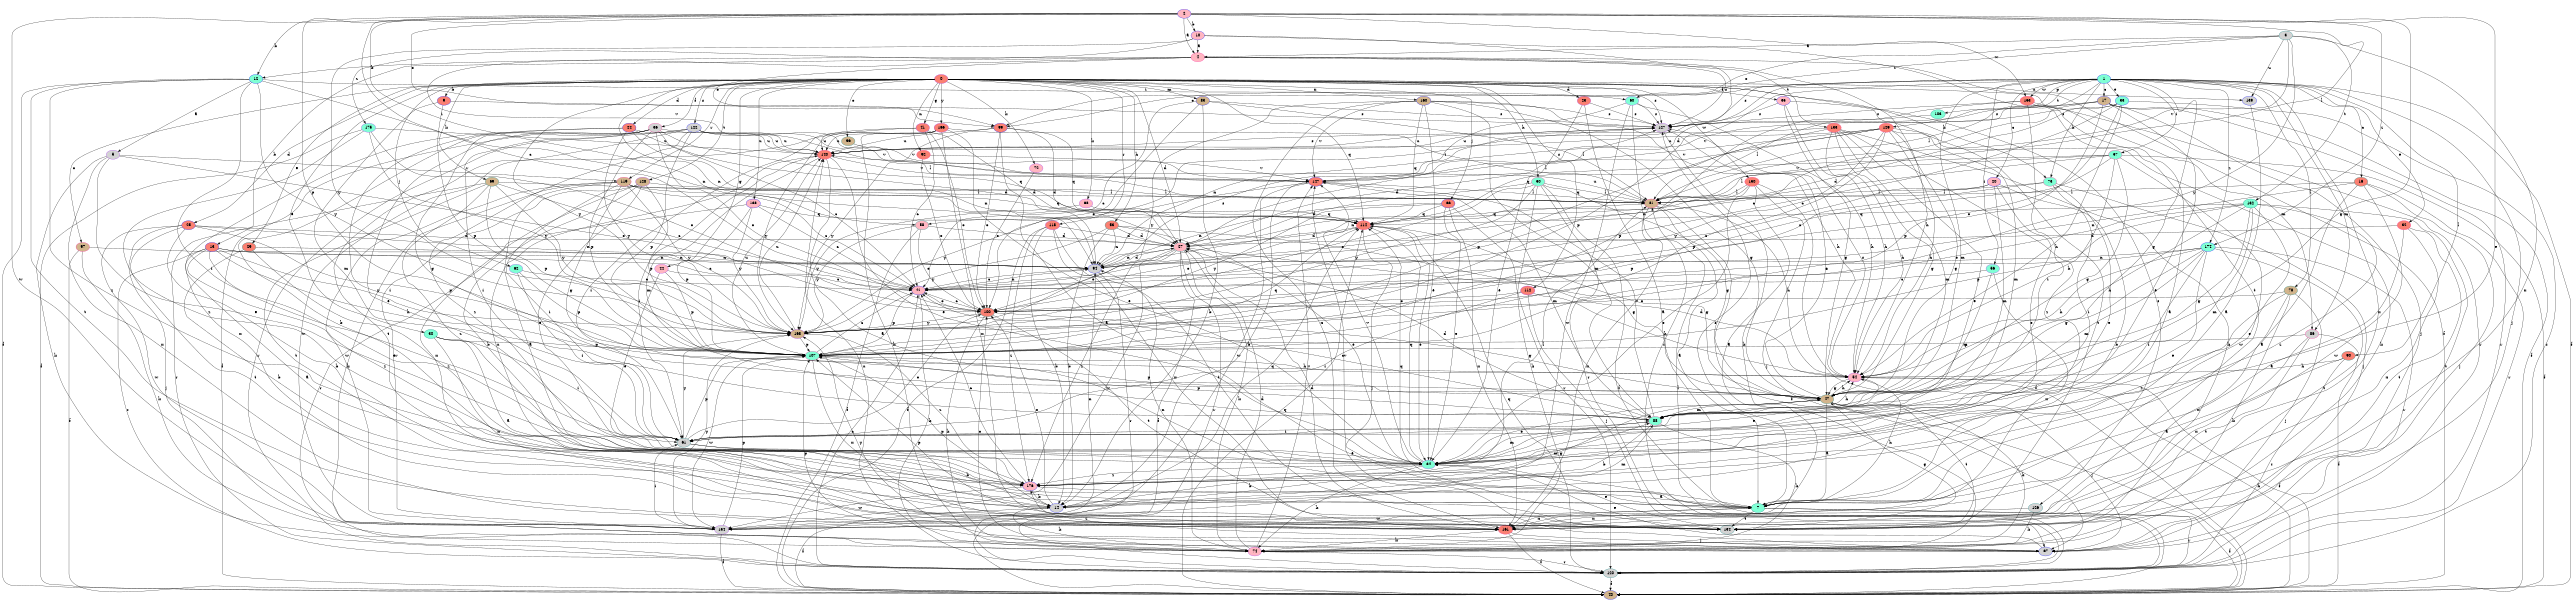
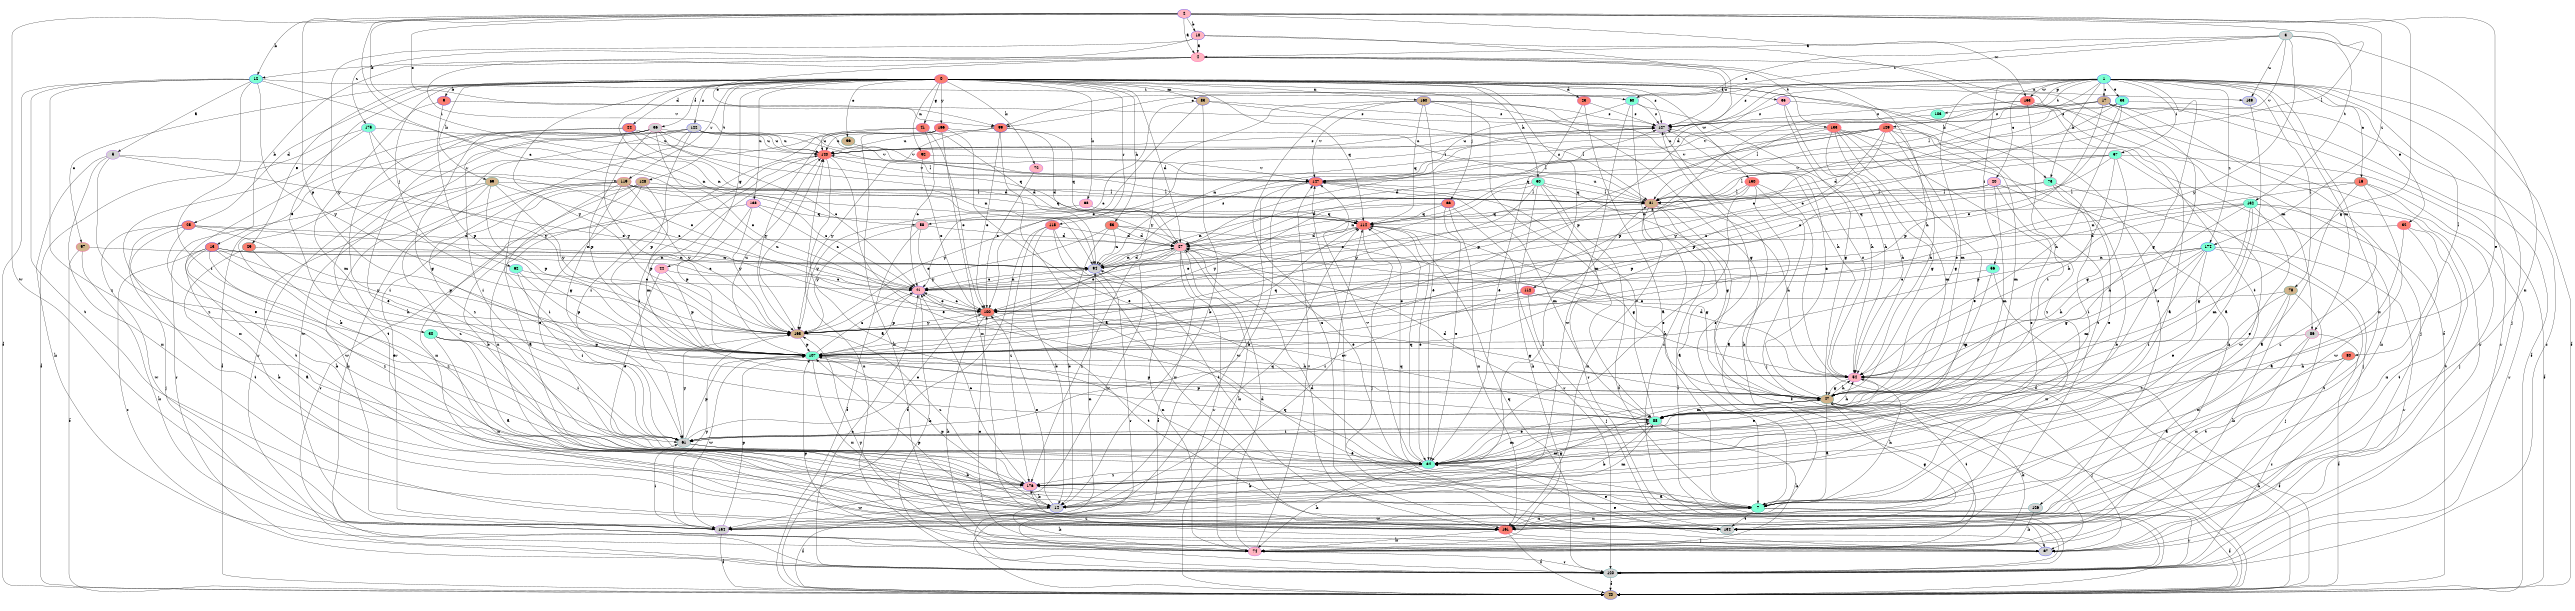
(2000, 145) -> (1829, 153)
(2348, 356) -> (2348, 356)
